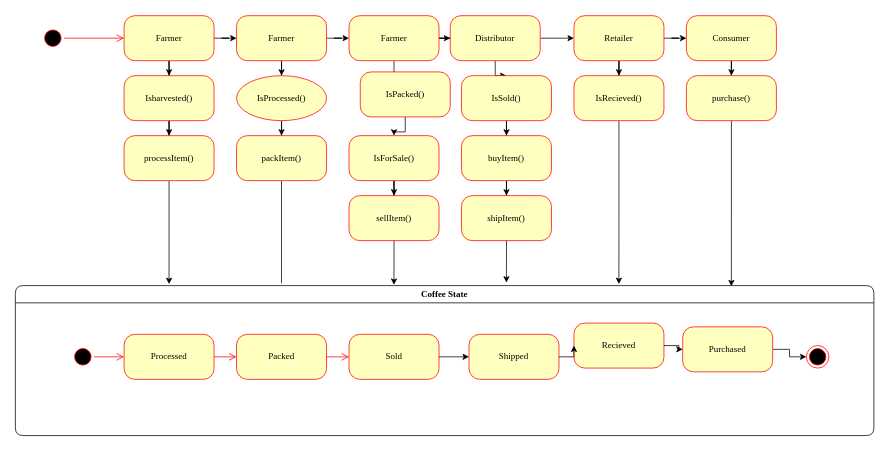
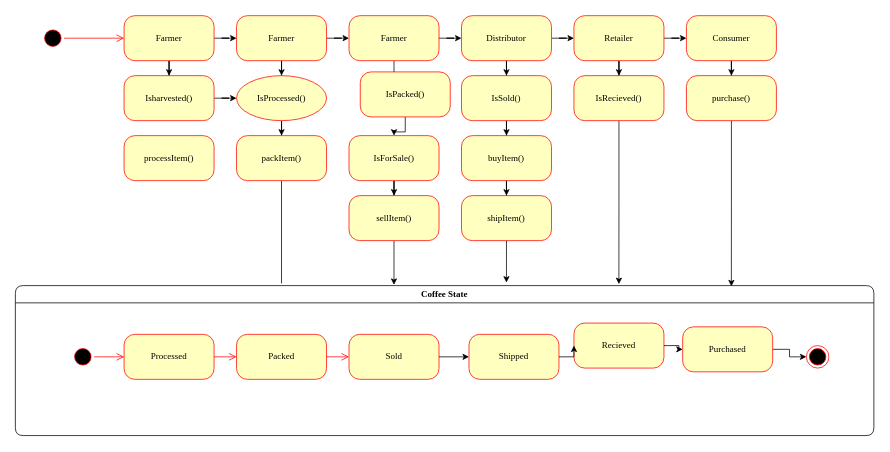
(495, 38) -> (507, 38)
(169, 130) -> (226, 98)
(169, 277) -> none
